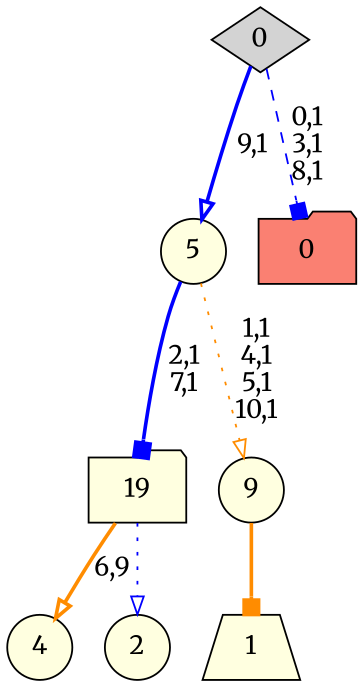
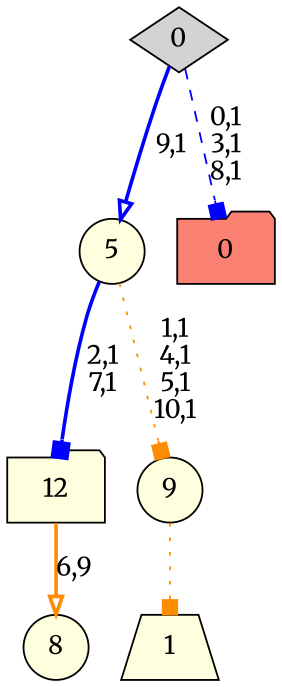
(220, 362) -> (139, 362)
(137, 490) -> (56, 490)
(251, 560) -> (170, 560)
(40, 647) -> (56, 647)
(137, 647) -> none
